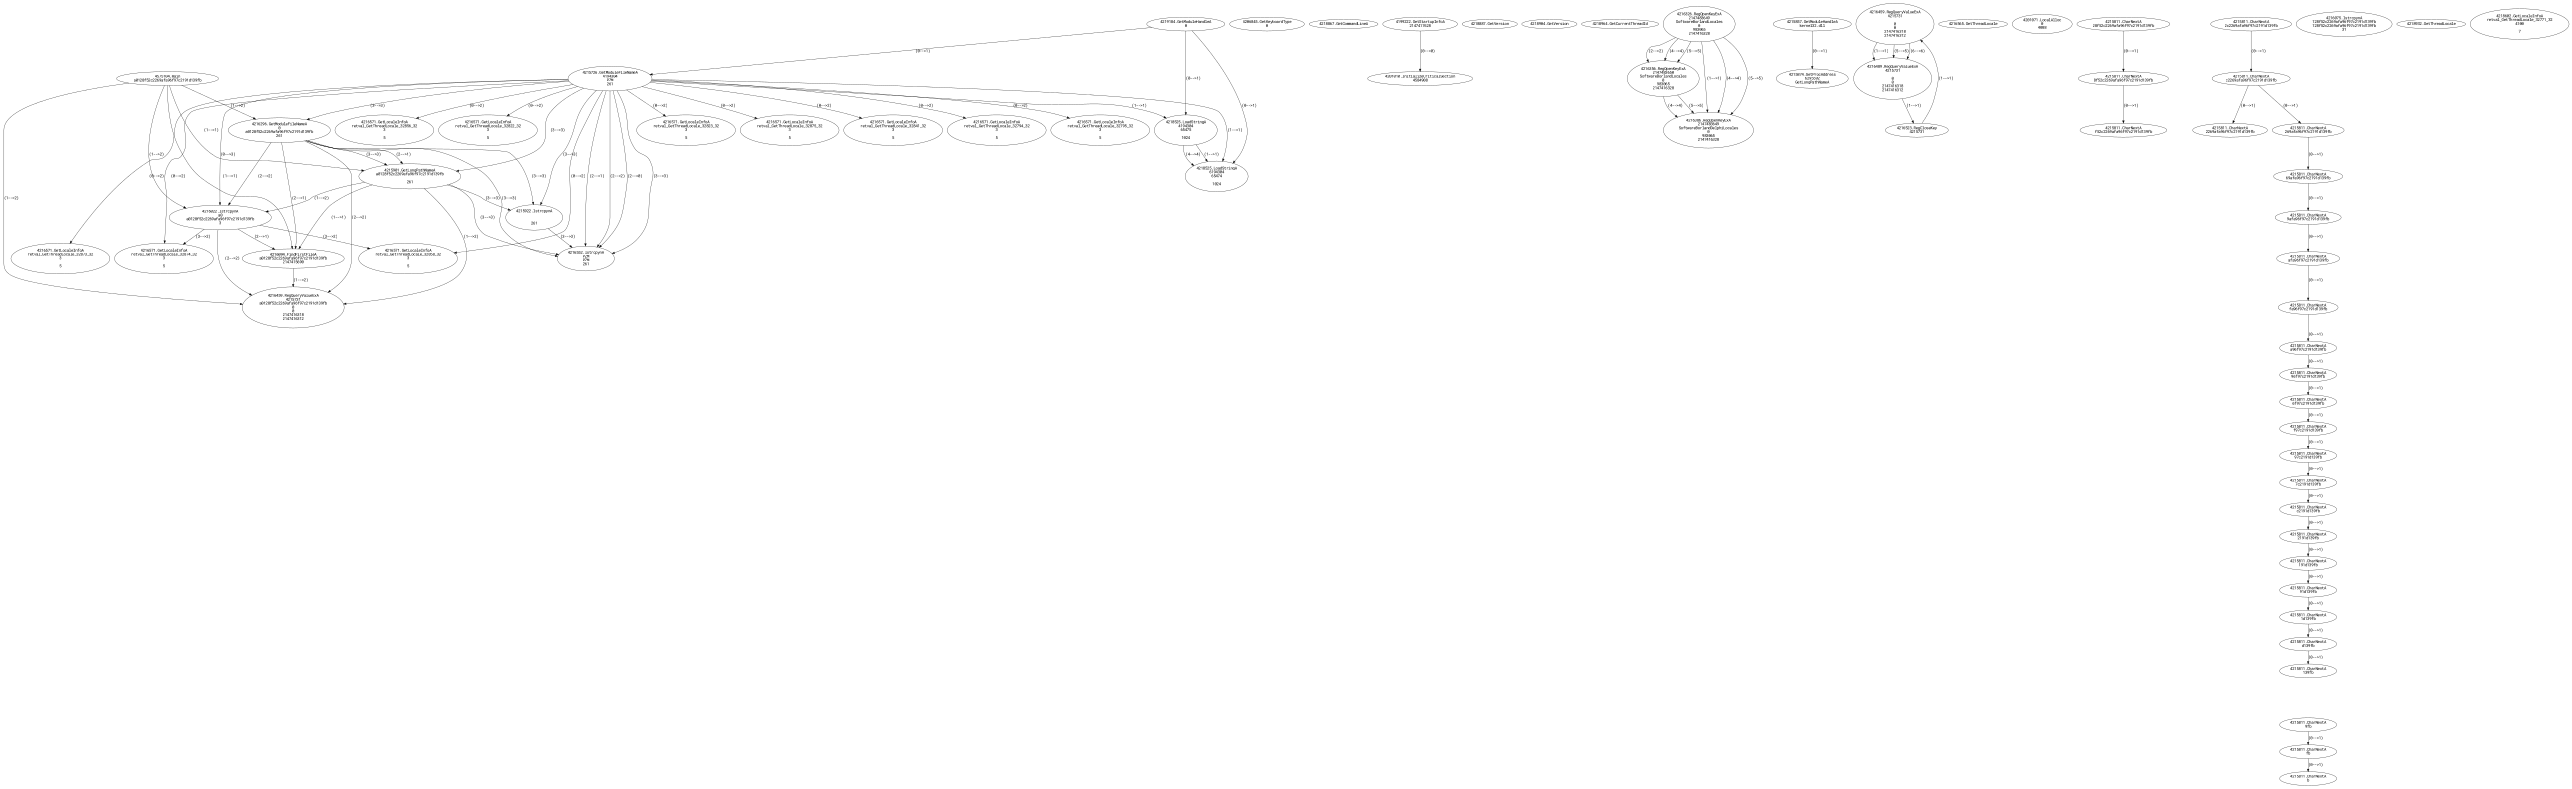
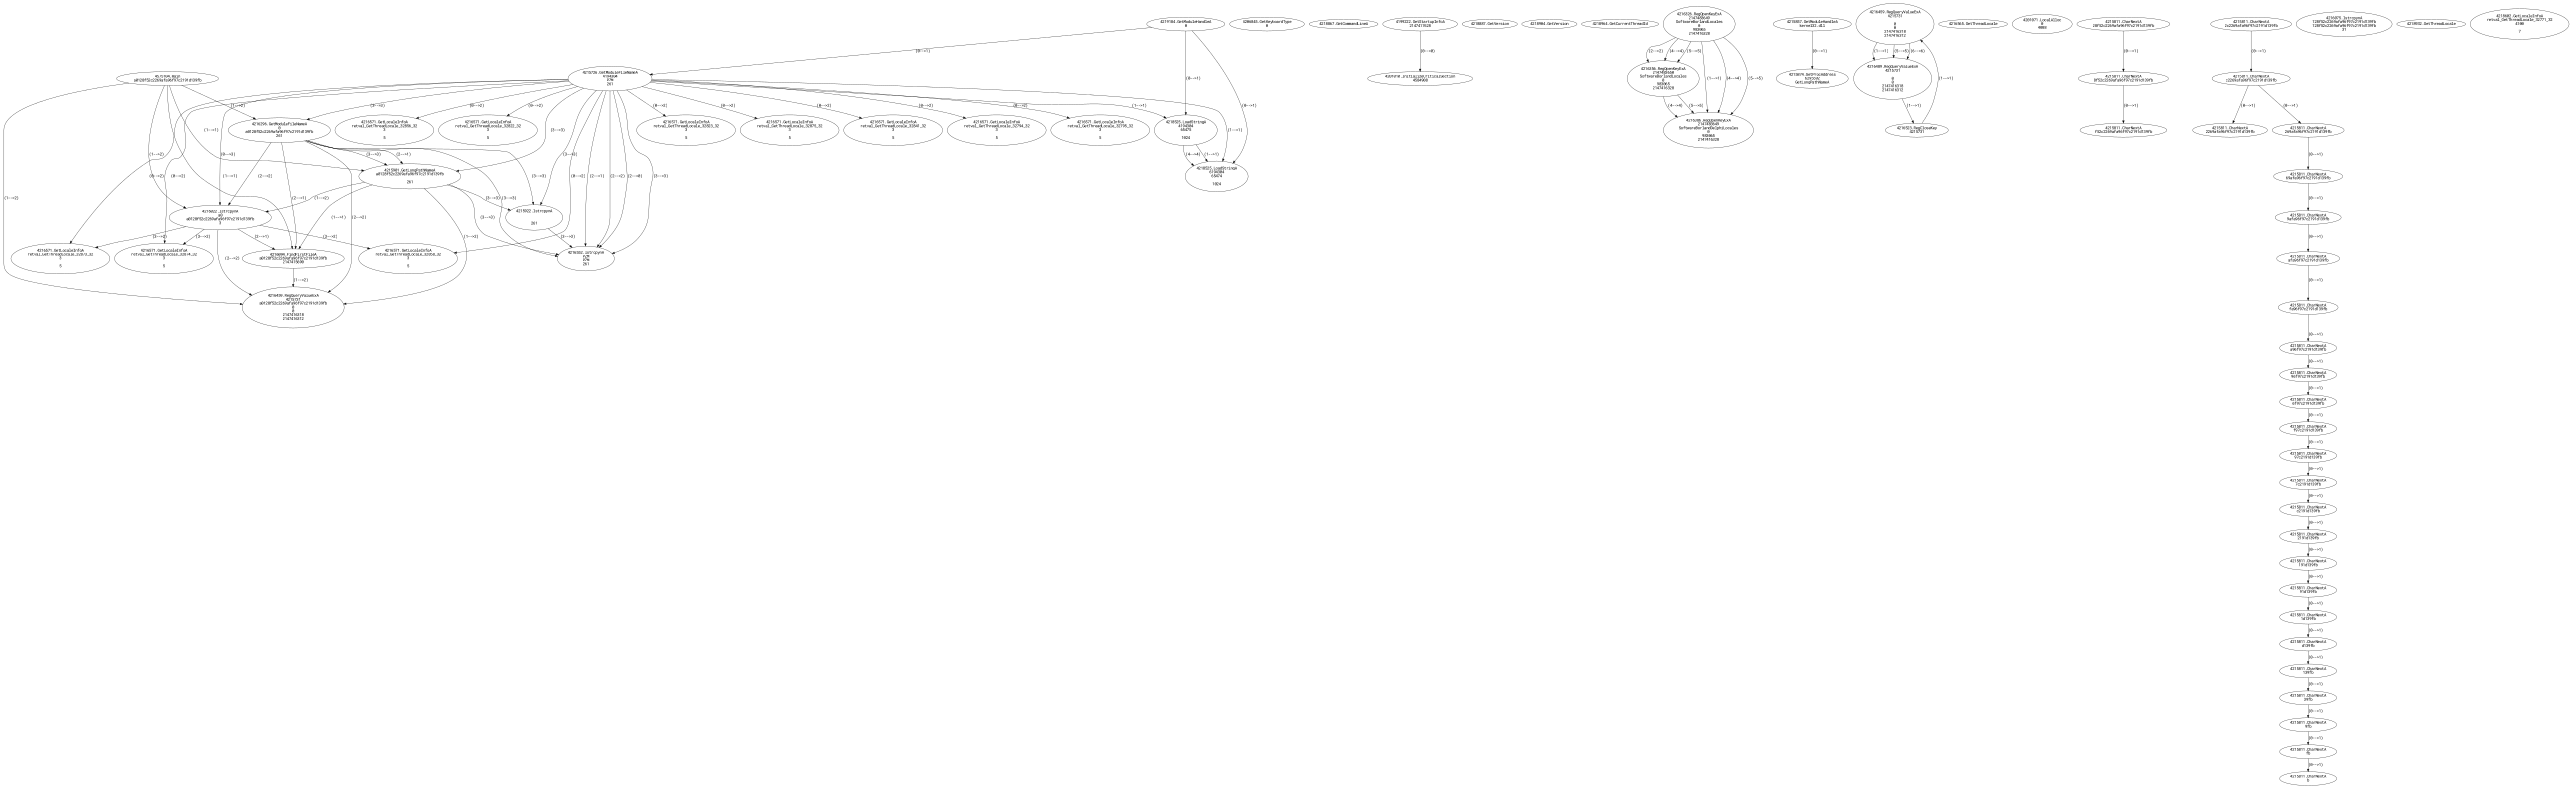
none -> (142, 237)
none -> (2308, 698)
